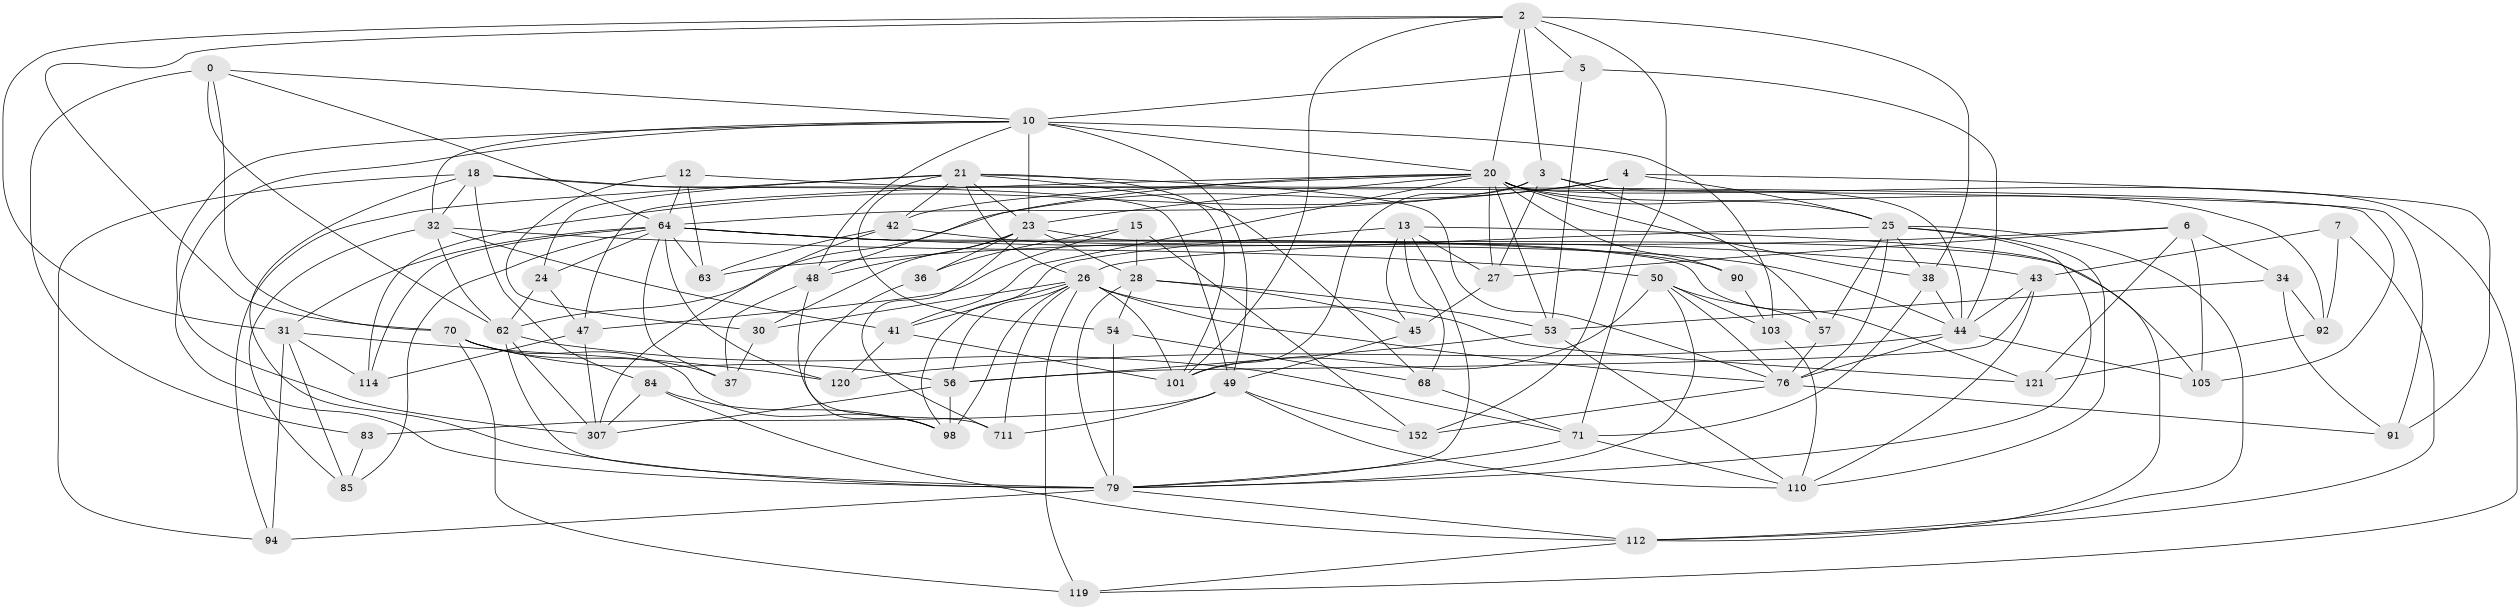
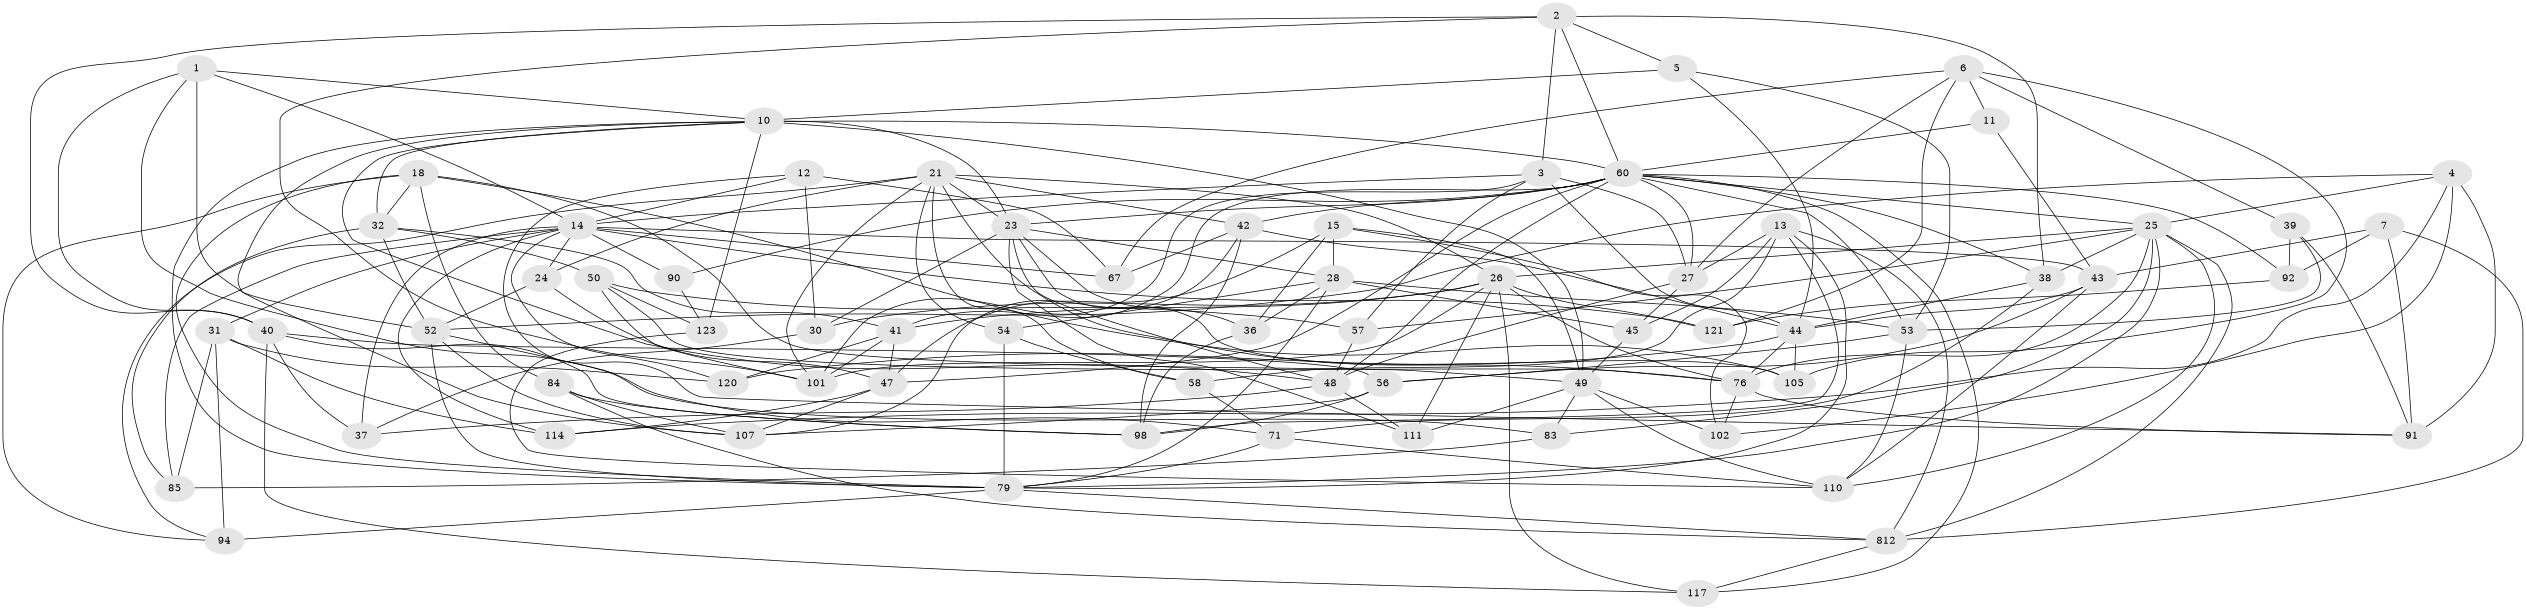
(540, 25) -> none
(211, 69) -> (197, 69)
none -> (1990, 121)
(1490, 174) -> (1623, 174)
(1656, 217) -> none
(665, 226) -> (578, 226)
(705, 279) -> (1115, 279)
(2283, 279) -> (2290, 226)
none -> (1541, 283)
(991, 310) -> none
none -> (1284, 310)
none -> (1515, 324)
none -> (2404, 330)
(451, 331) -> (268, 331)
(503, 331) -> (431, 331)
(1771, 331) -> (707, 331)
(1001, 344) -> (1185, 329)
(1807, 354) -> (1345, 357)
none -> (892, 357)
(1425, 384) -> (1195, 384)
none -> (1880, 398)
(597, 436) -> (745, 436)
(1004, 436) -> (1413, 436)
(1418, 436) -> (1720, 436)
(1476, 471) -> none
(1636, 541) -> (1886, 541)
(1079, 594) -> (1698, 594)
